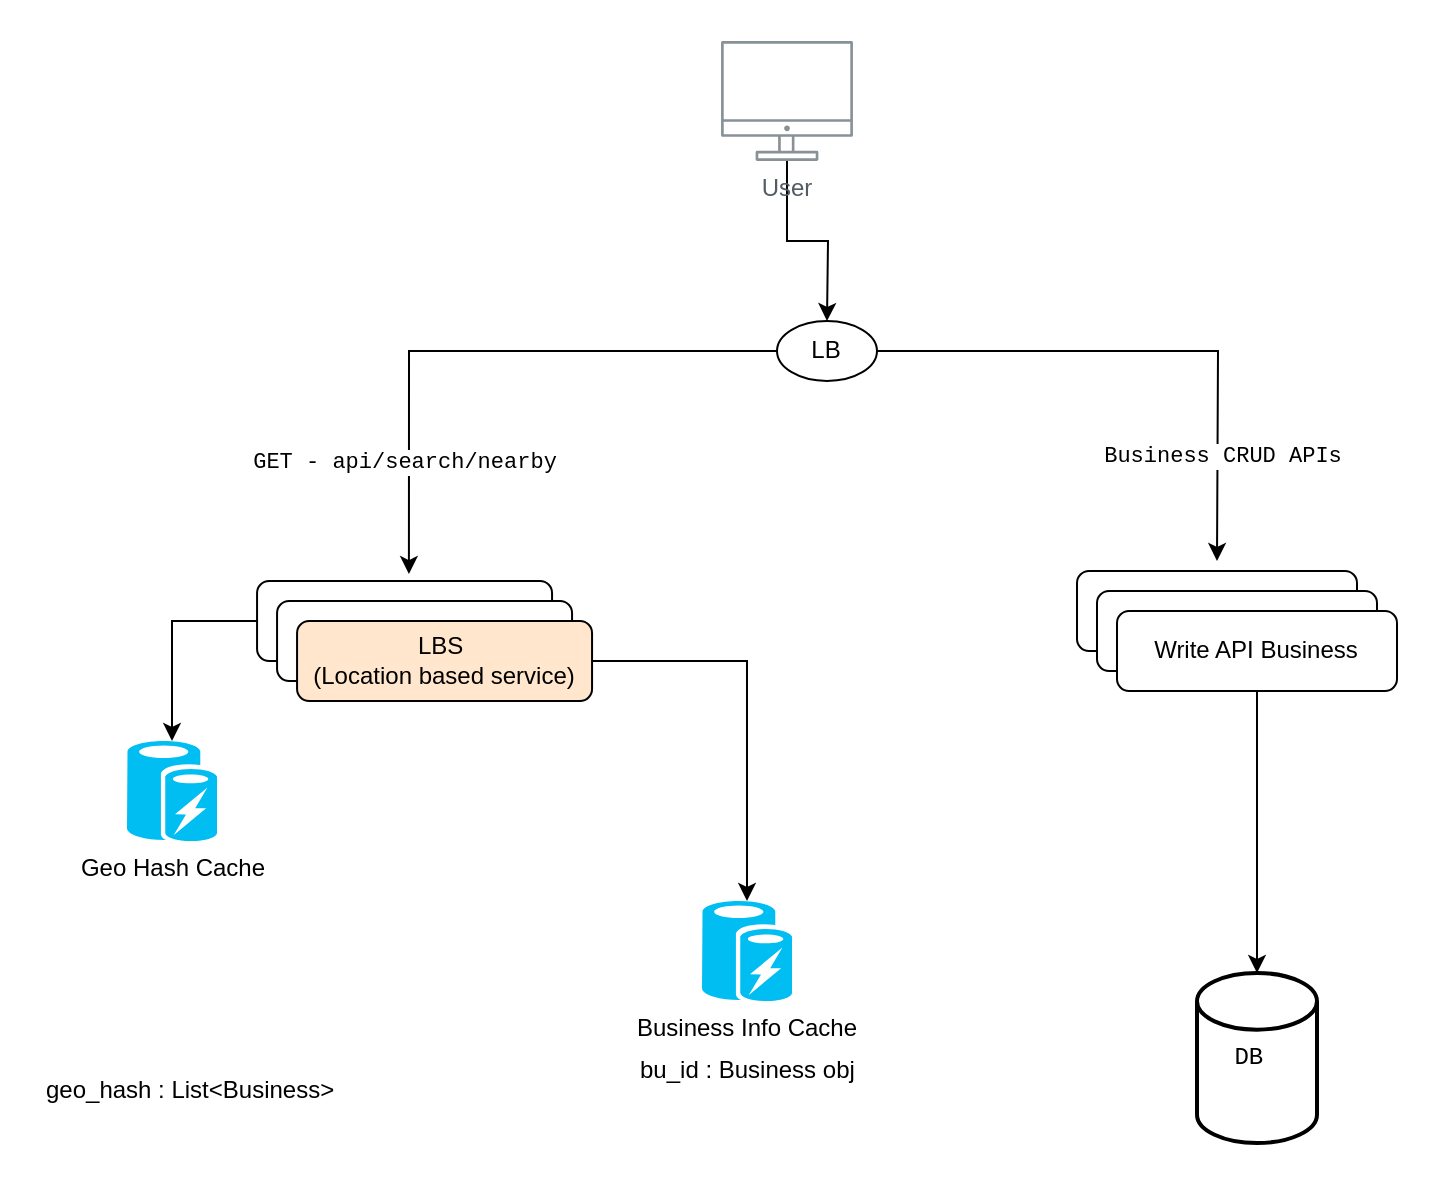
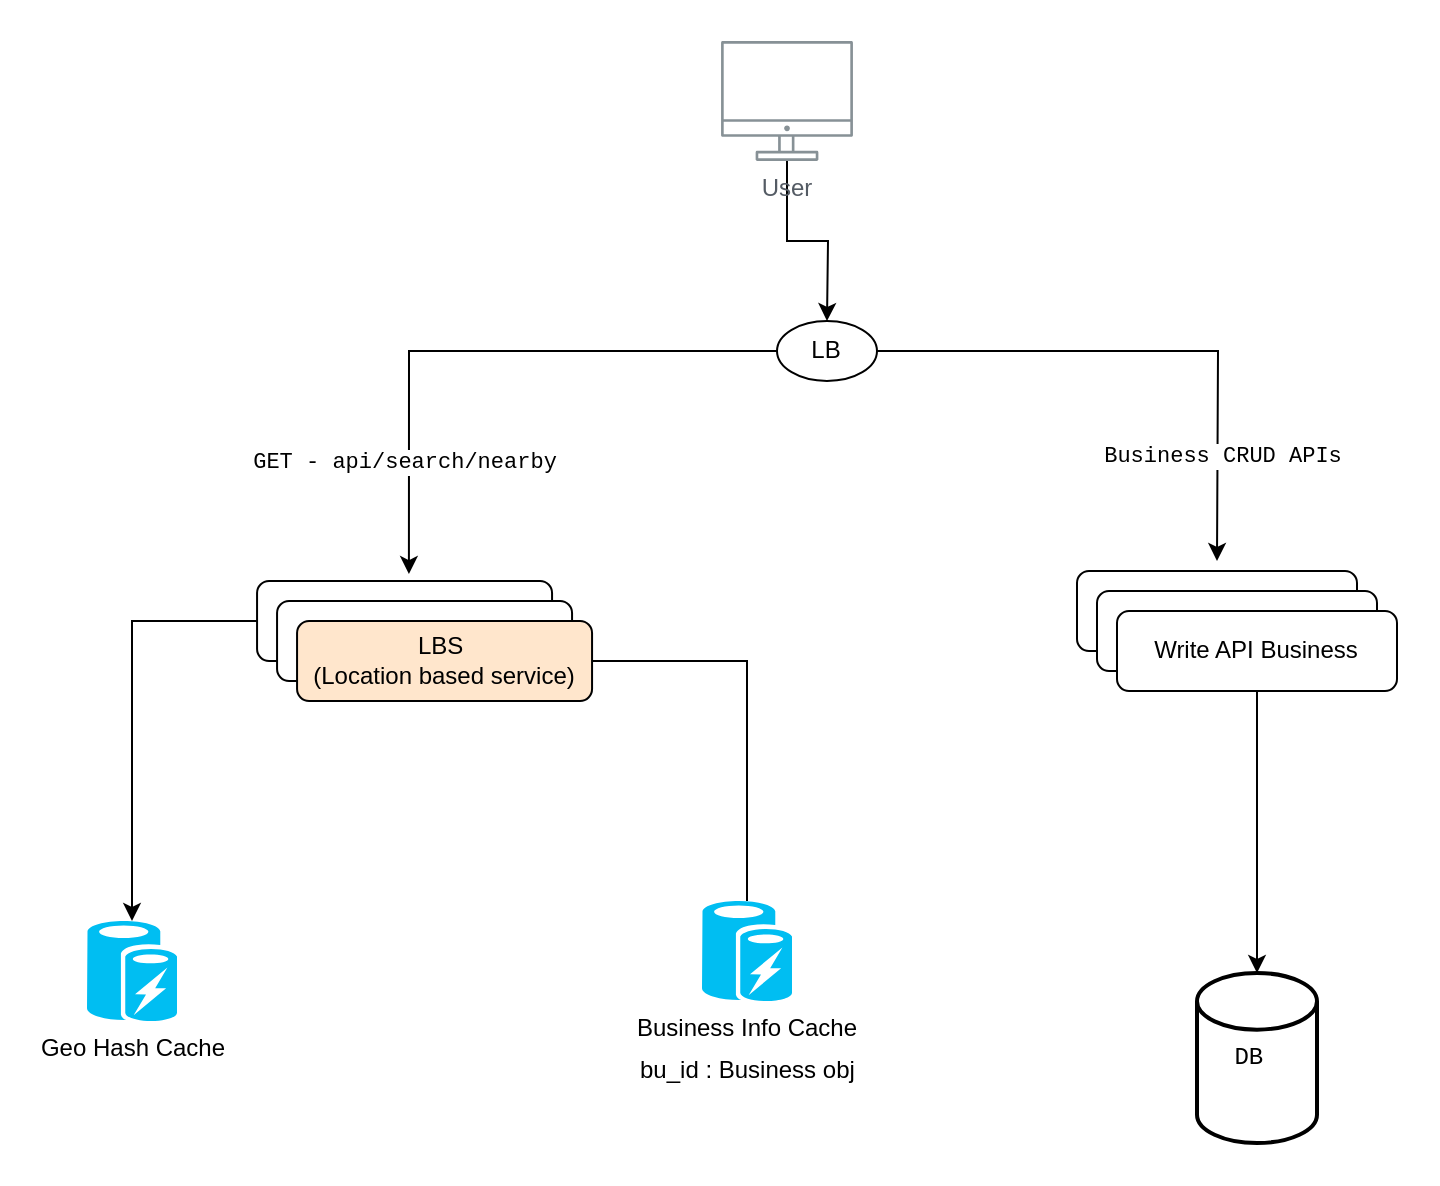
(172, 791) -> (132, 971)
(747, 886) -> (747, 892)
(192, 1091) -> none
